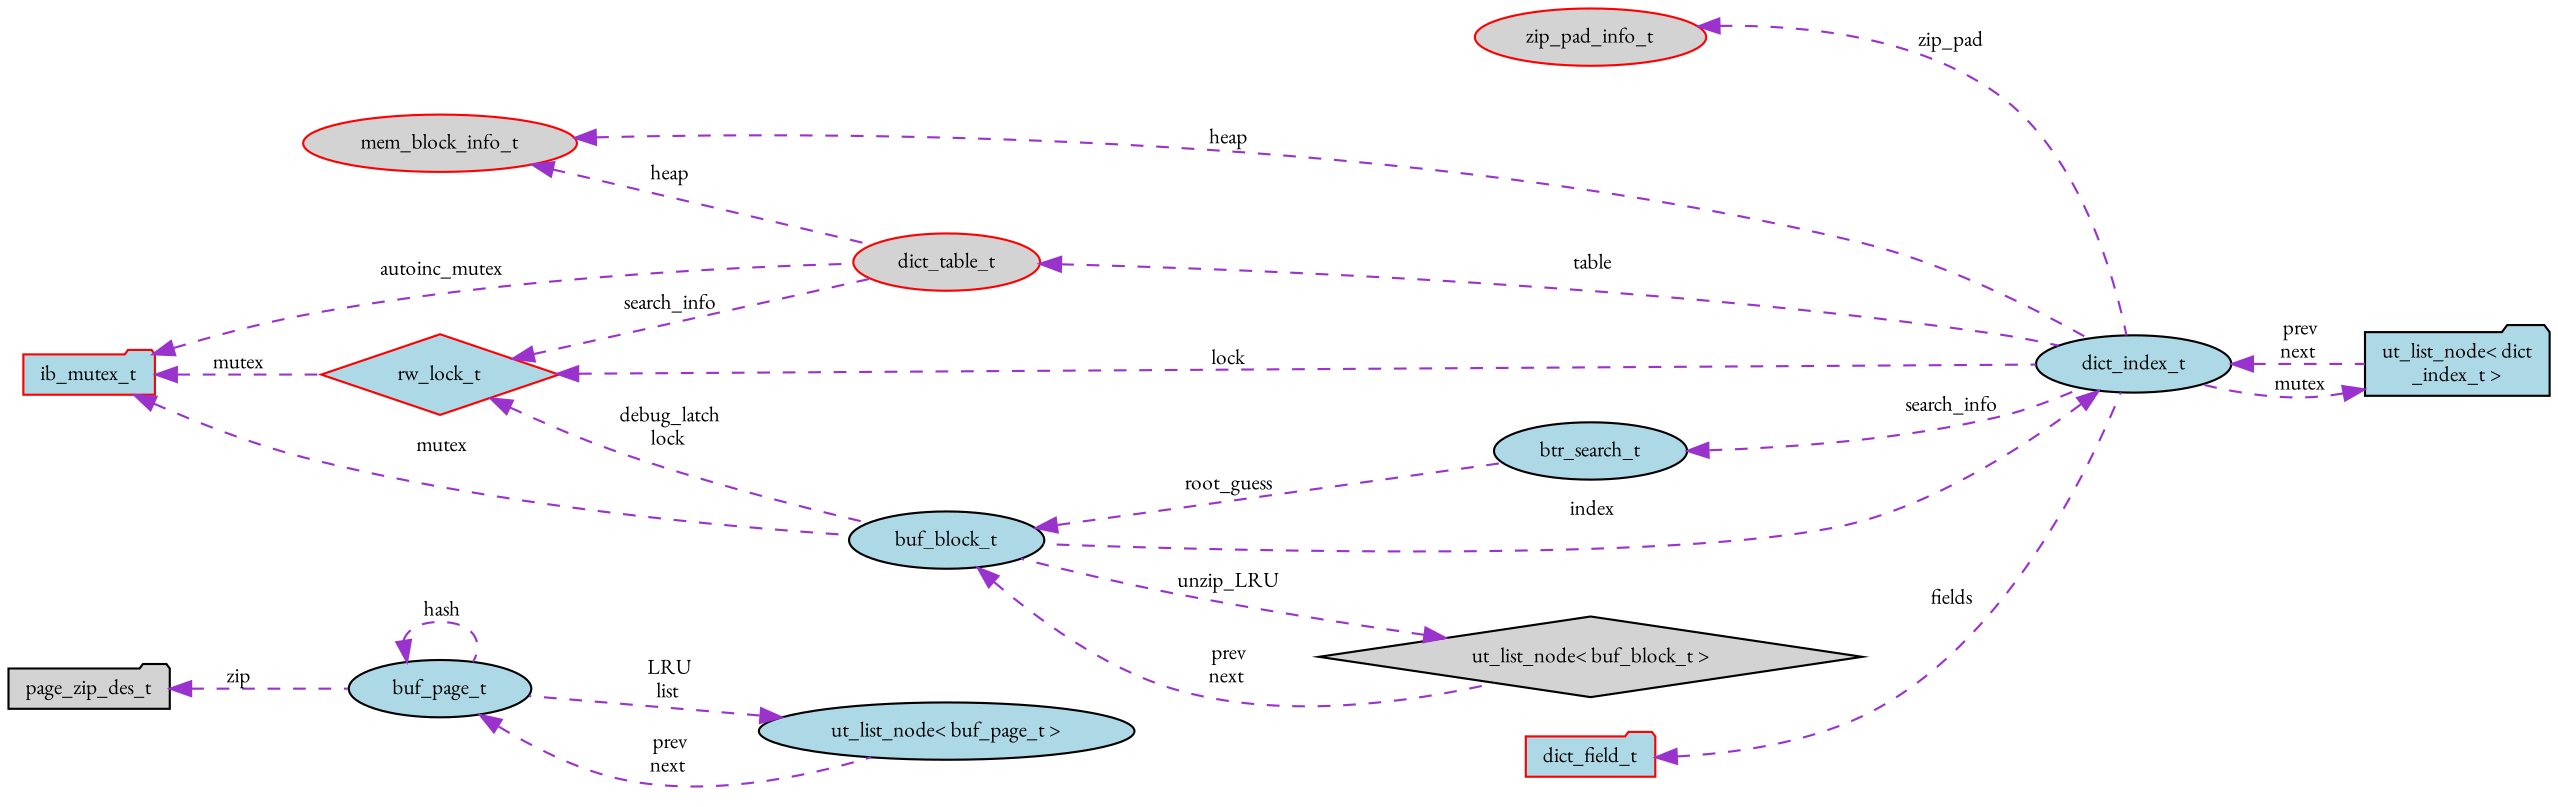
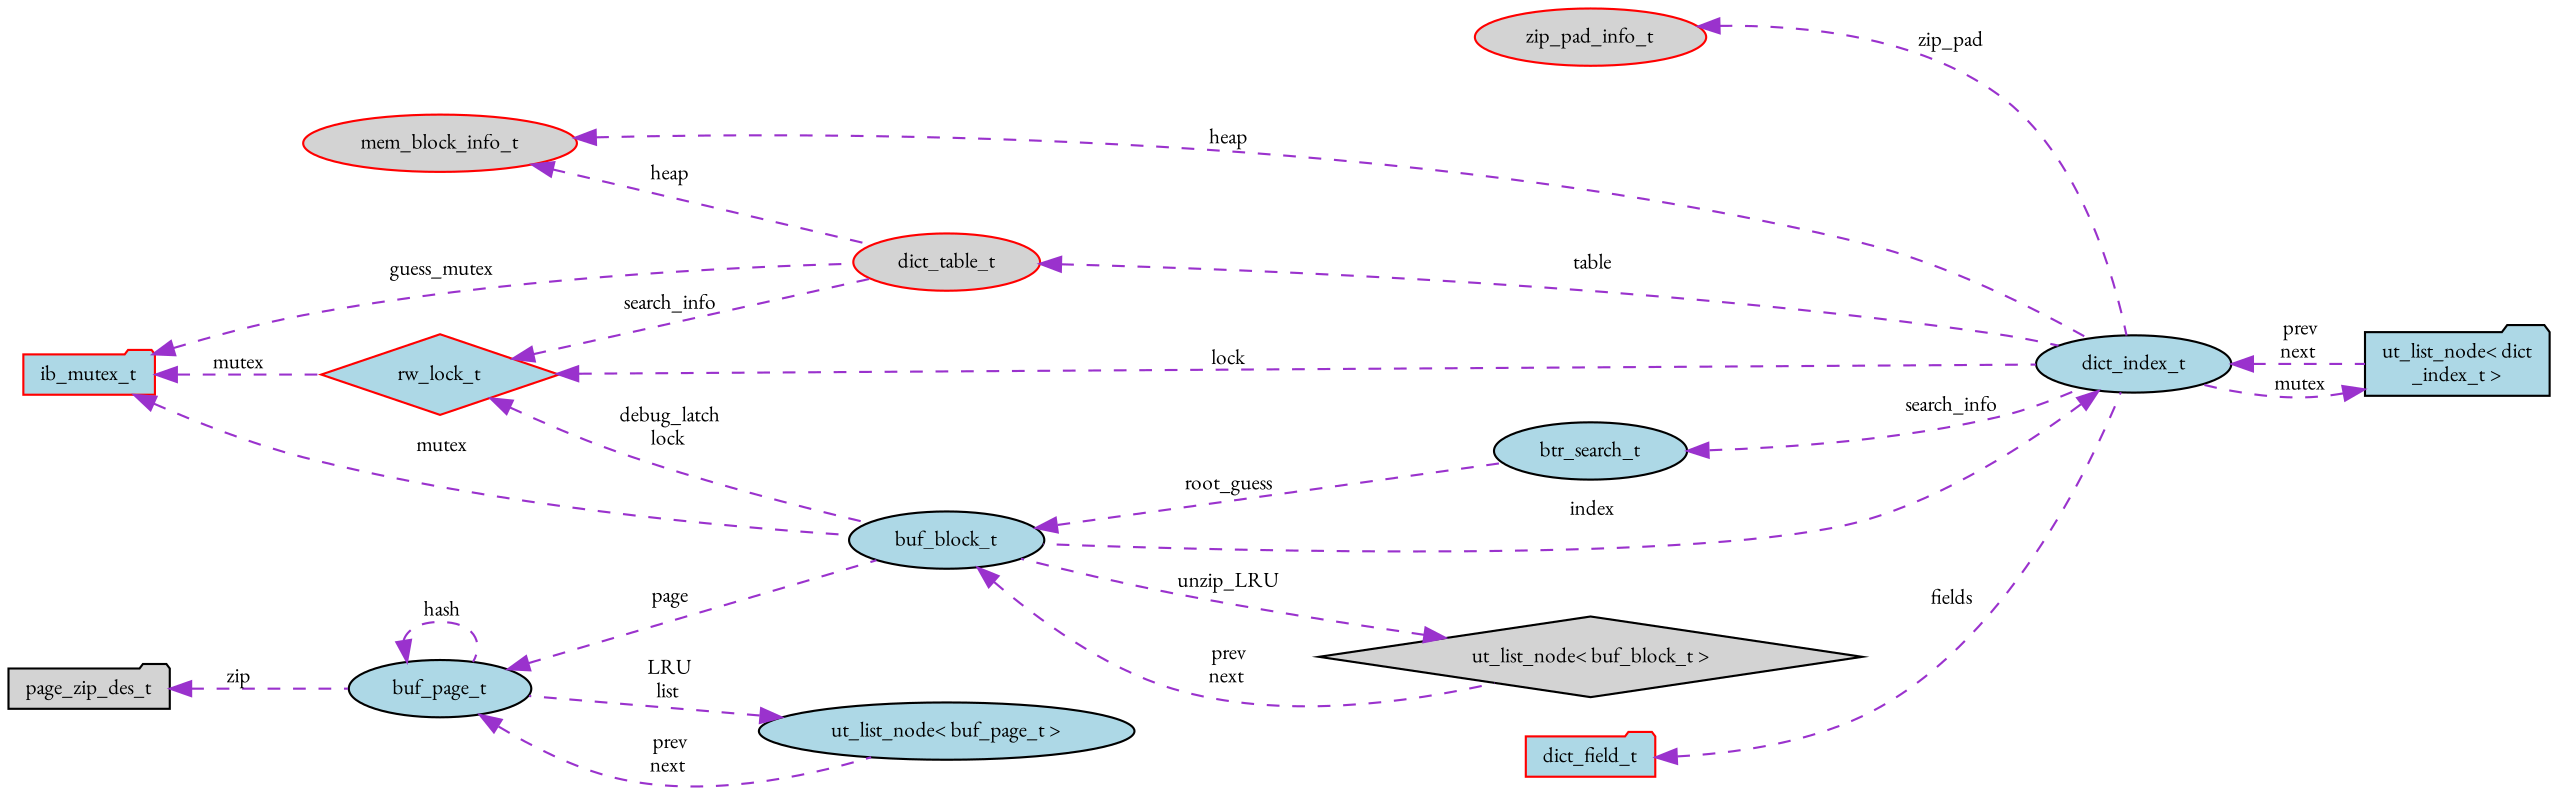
(440, 270) -> (440, 270)
none -> (702, 612)
